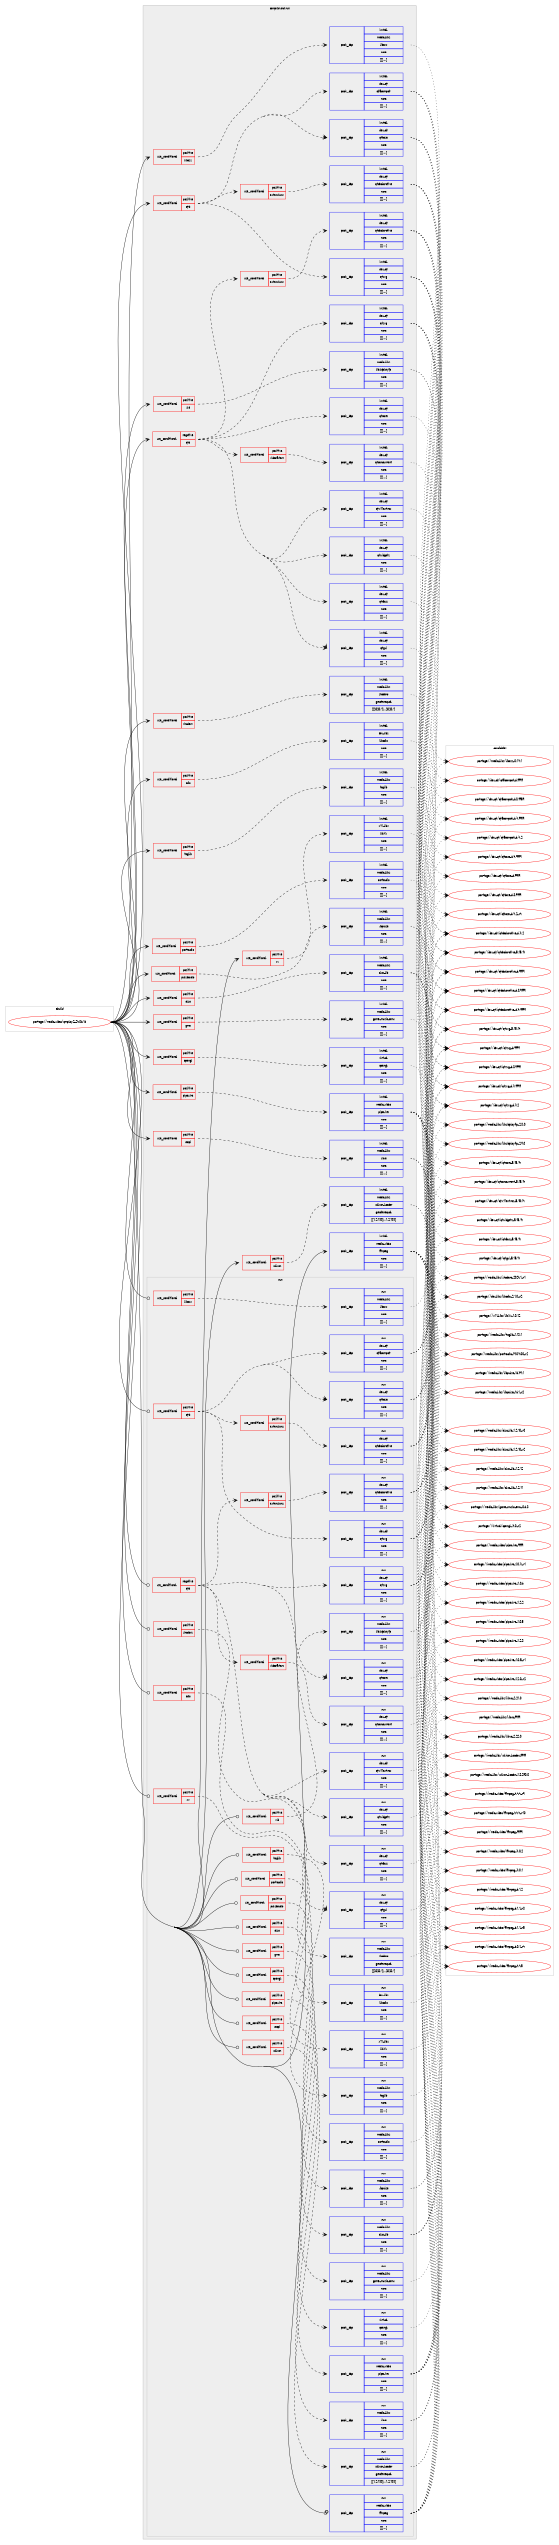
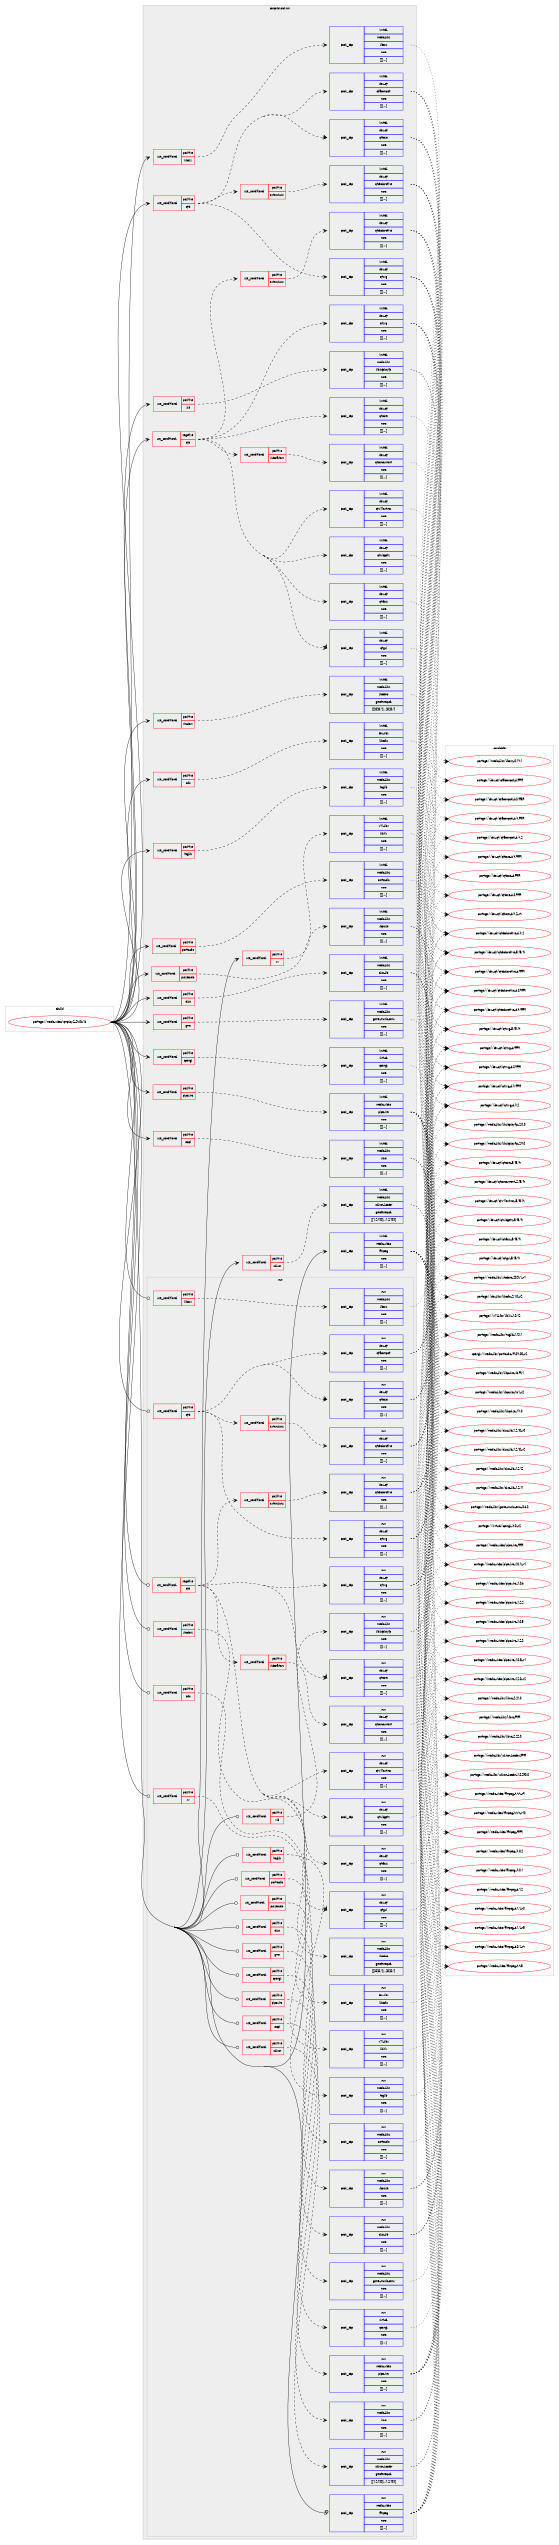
(500, 1182) -> (500, 1182)
(500, 1354) -> (500, 1354)
(500, 1373) -> (500, 1373)
none -> (500, 1412)
